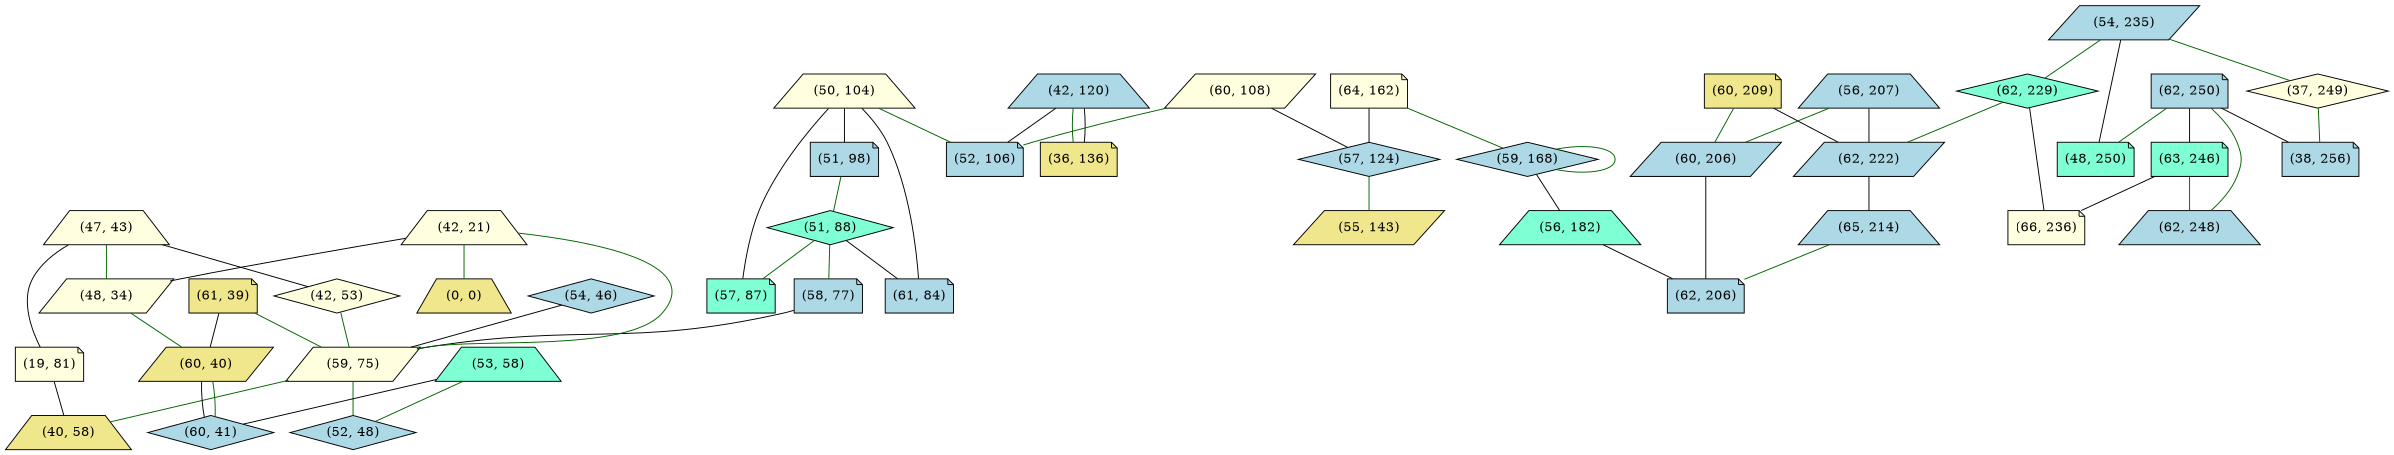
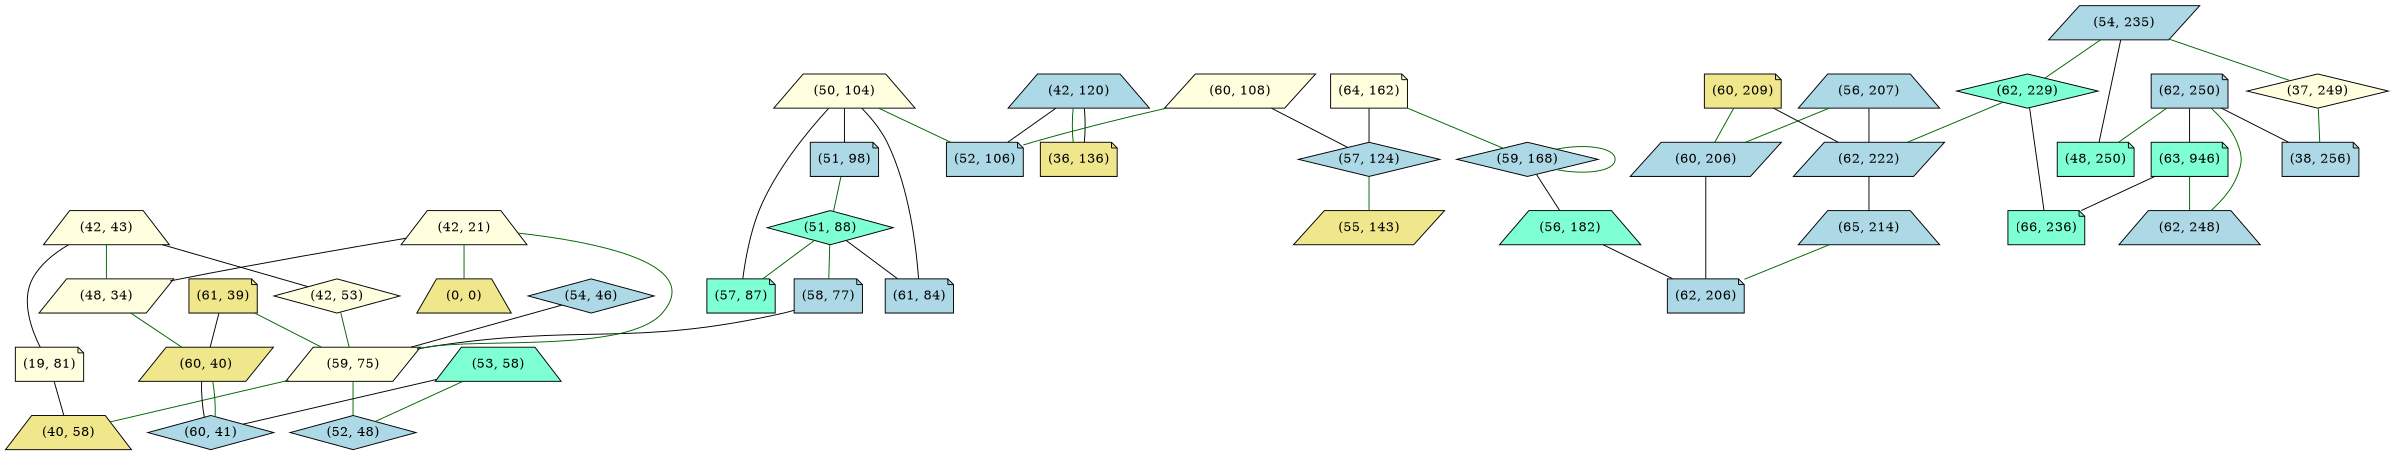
(2190, 159) -> (2190, 159)
(106, 228) -> (106, 228)
(2046, 228) -> (2046, 228)
